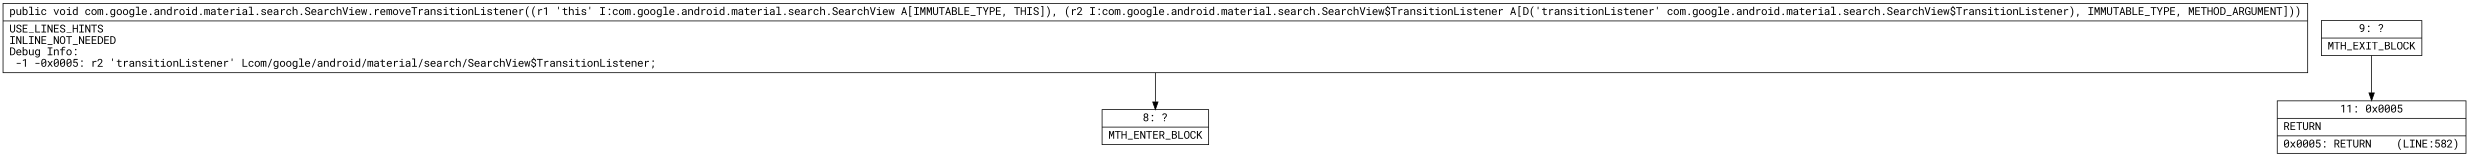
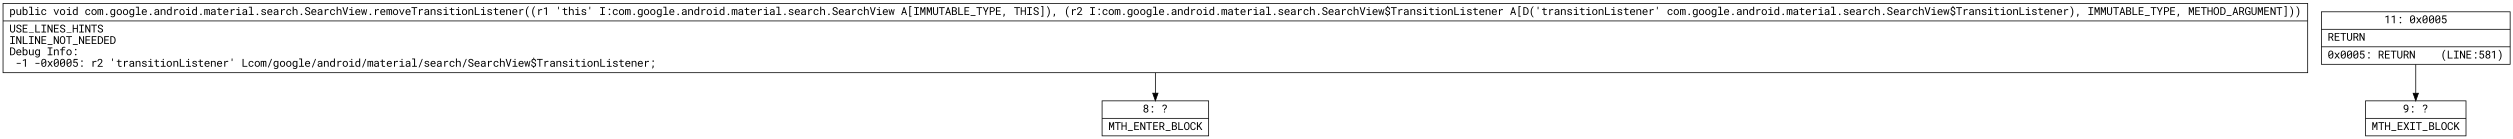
(2372, 74) -> (2416, 79)
(2372, 144) -> (2416, 55)
